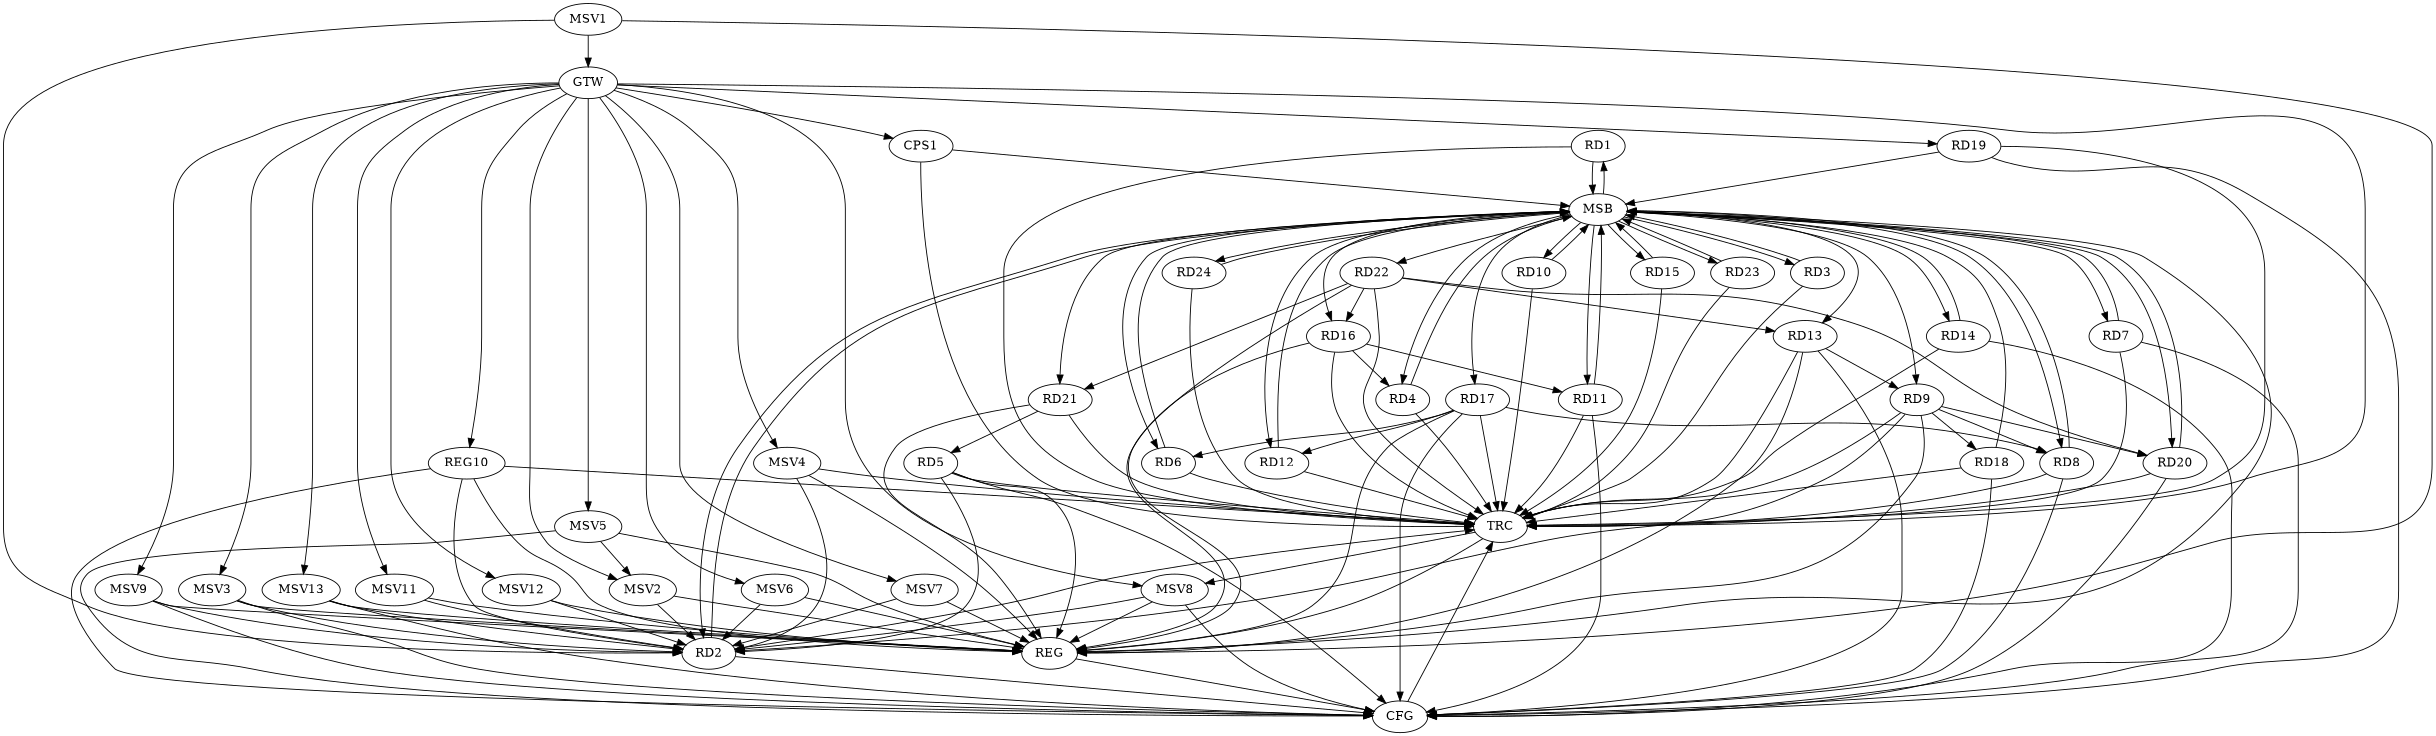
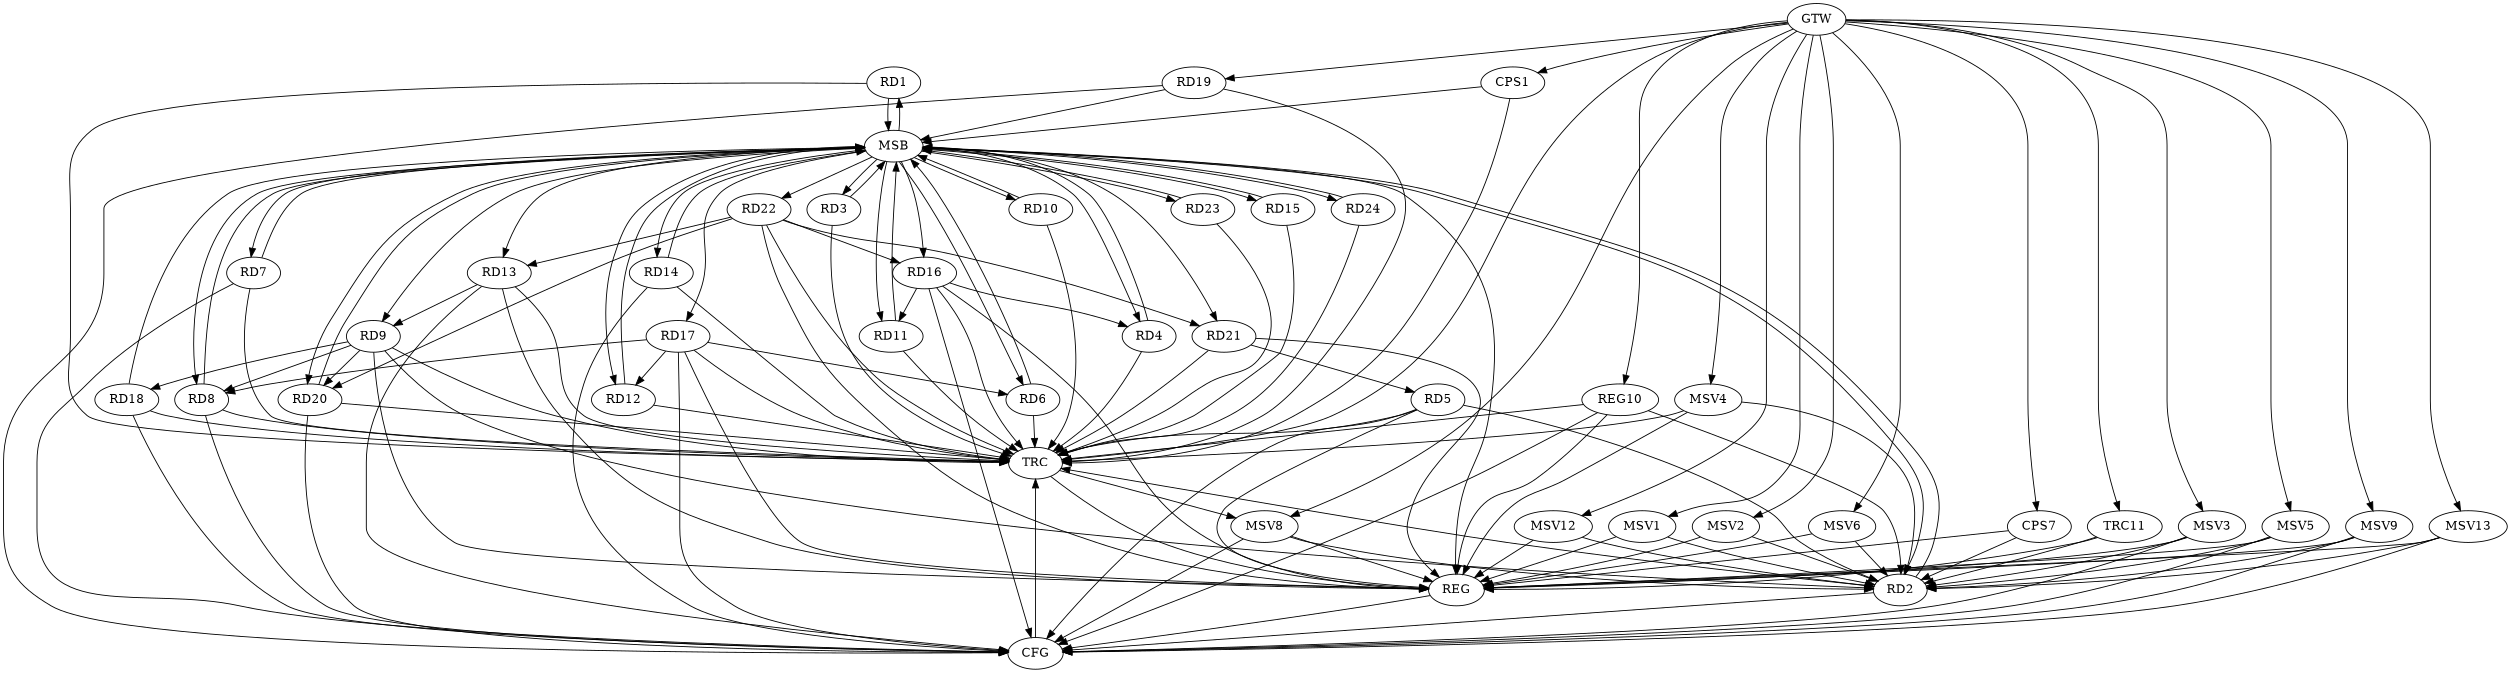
(588, 47) -> (1800, 315)
(613, 555) -> (2113, 568)
(394, 590) -> (2125, 527)
(925, 590) -> (2039, 527)
(1599, 603) -> (984, 476)
